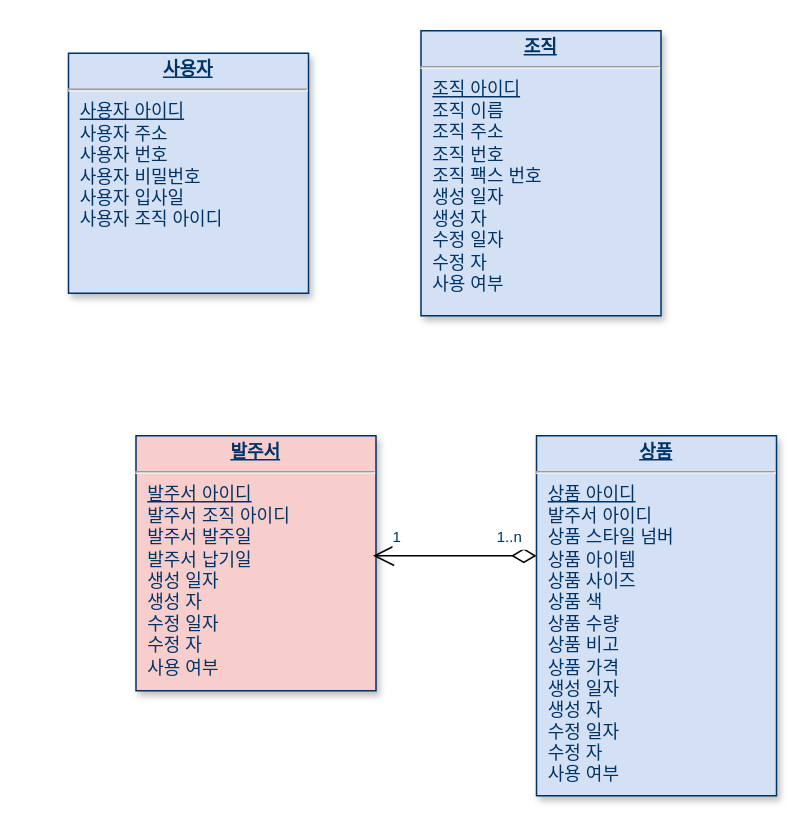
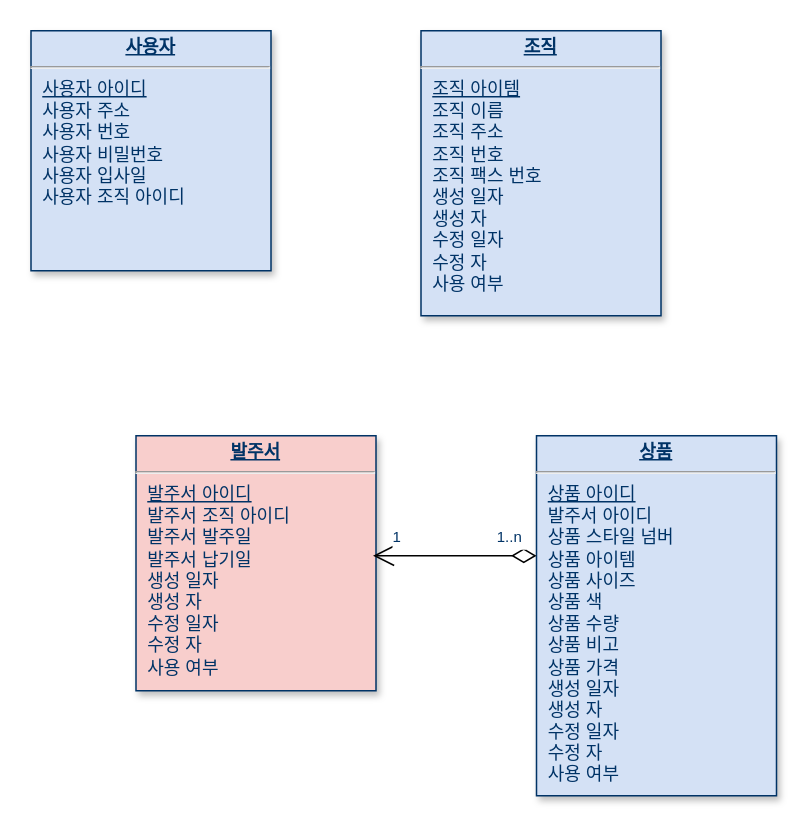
(480, 150) -> (480, 150)
(188, 173) -> (151, 151)
